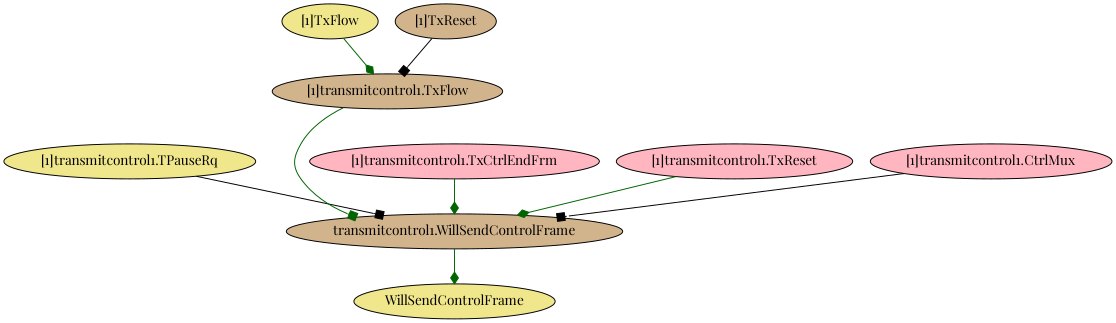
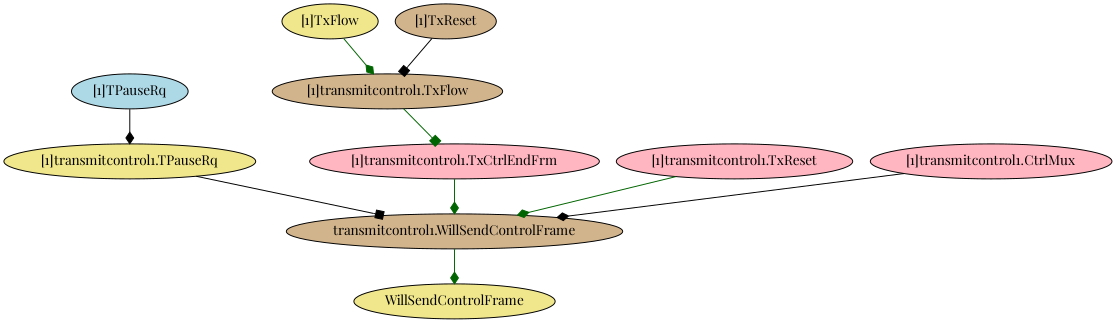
none -> (130, 91)
(295, 162) -> (417, 123)
(736, 195) -> (736, 195)
